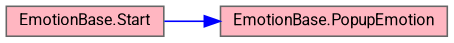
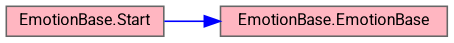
(334, 21) -> (334, 21)
